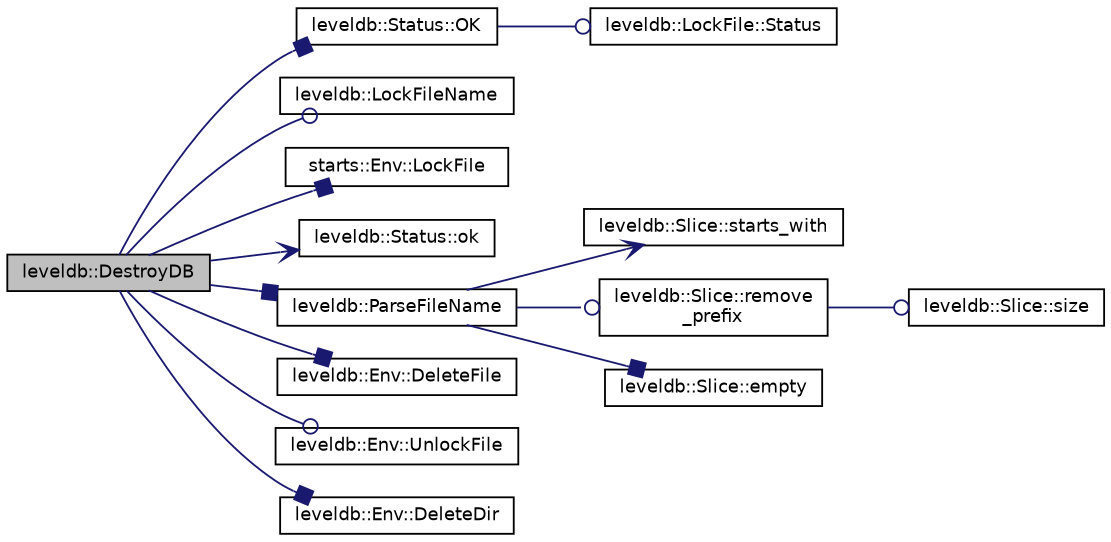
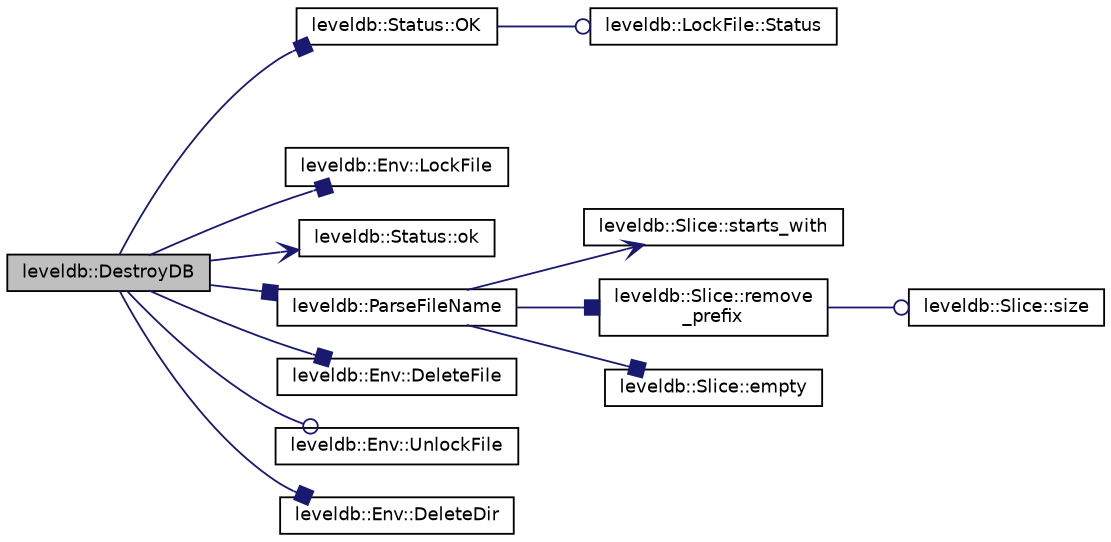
(397, 96) -> none
(397, 167) -> (397, 167)
(549, 308) -> (549, 308)
